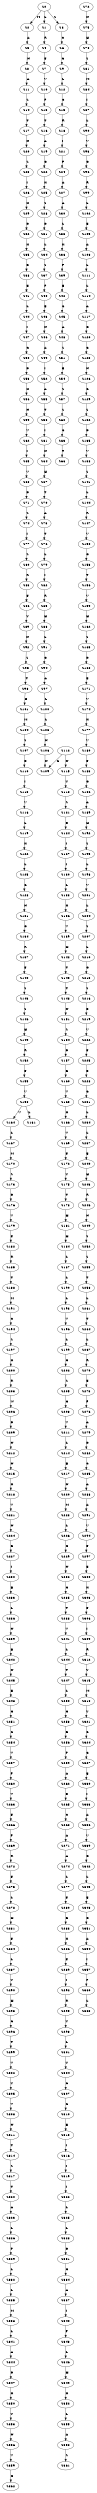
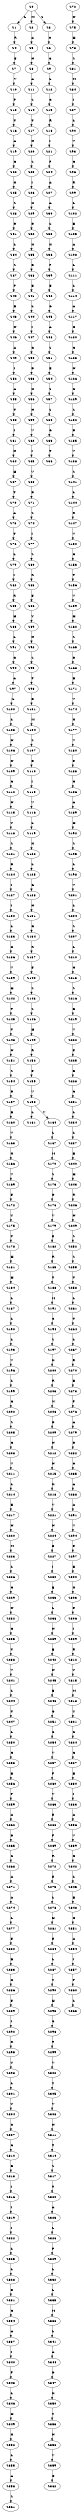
(56, 760) -> (11, 781)
